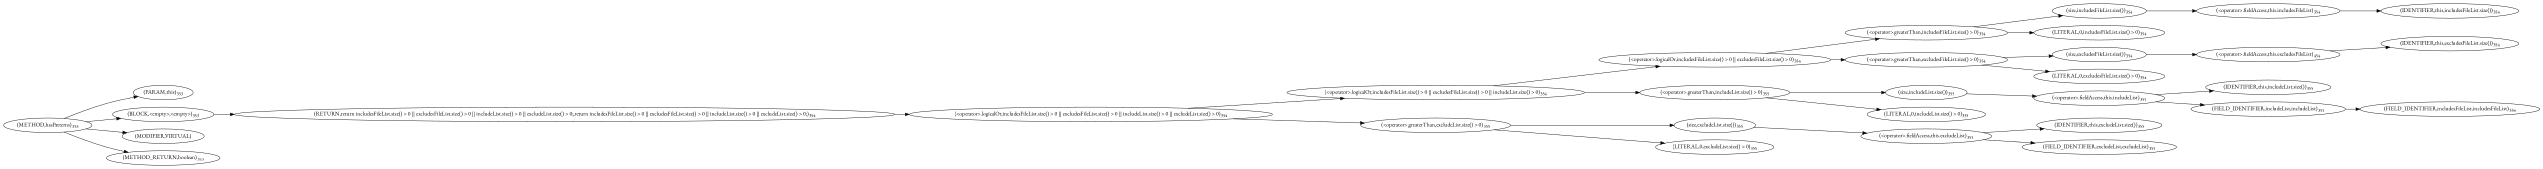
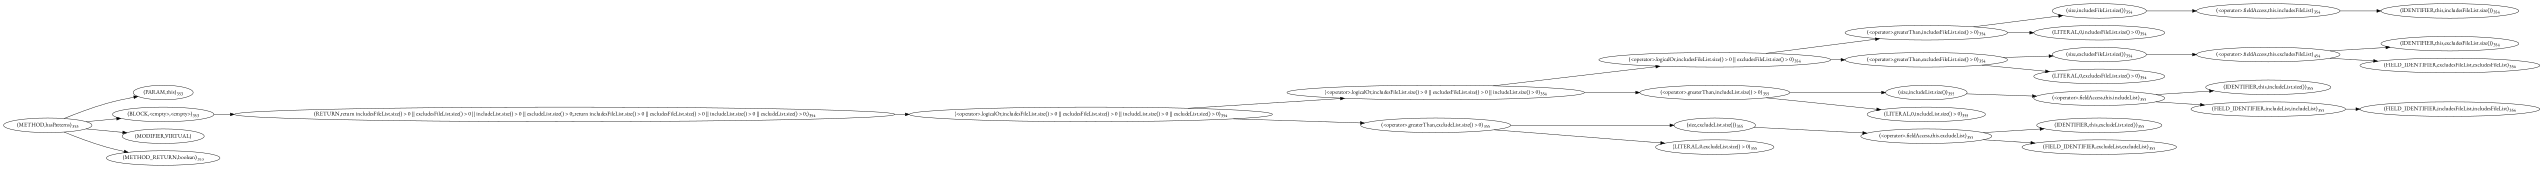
none -> (2450, 65)
